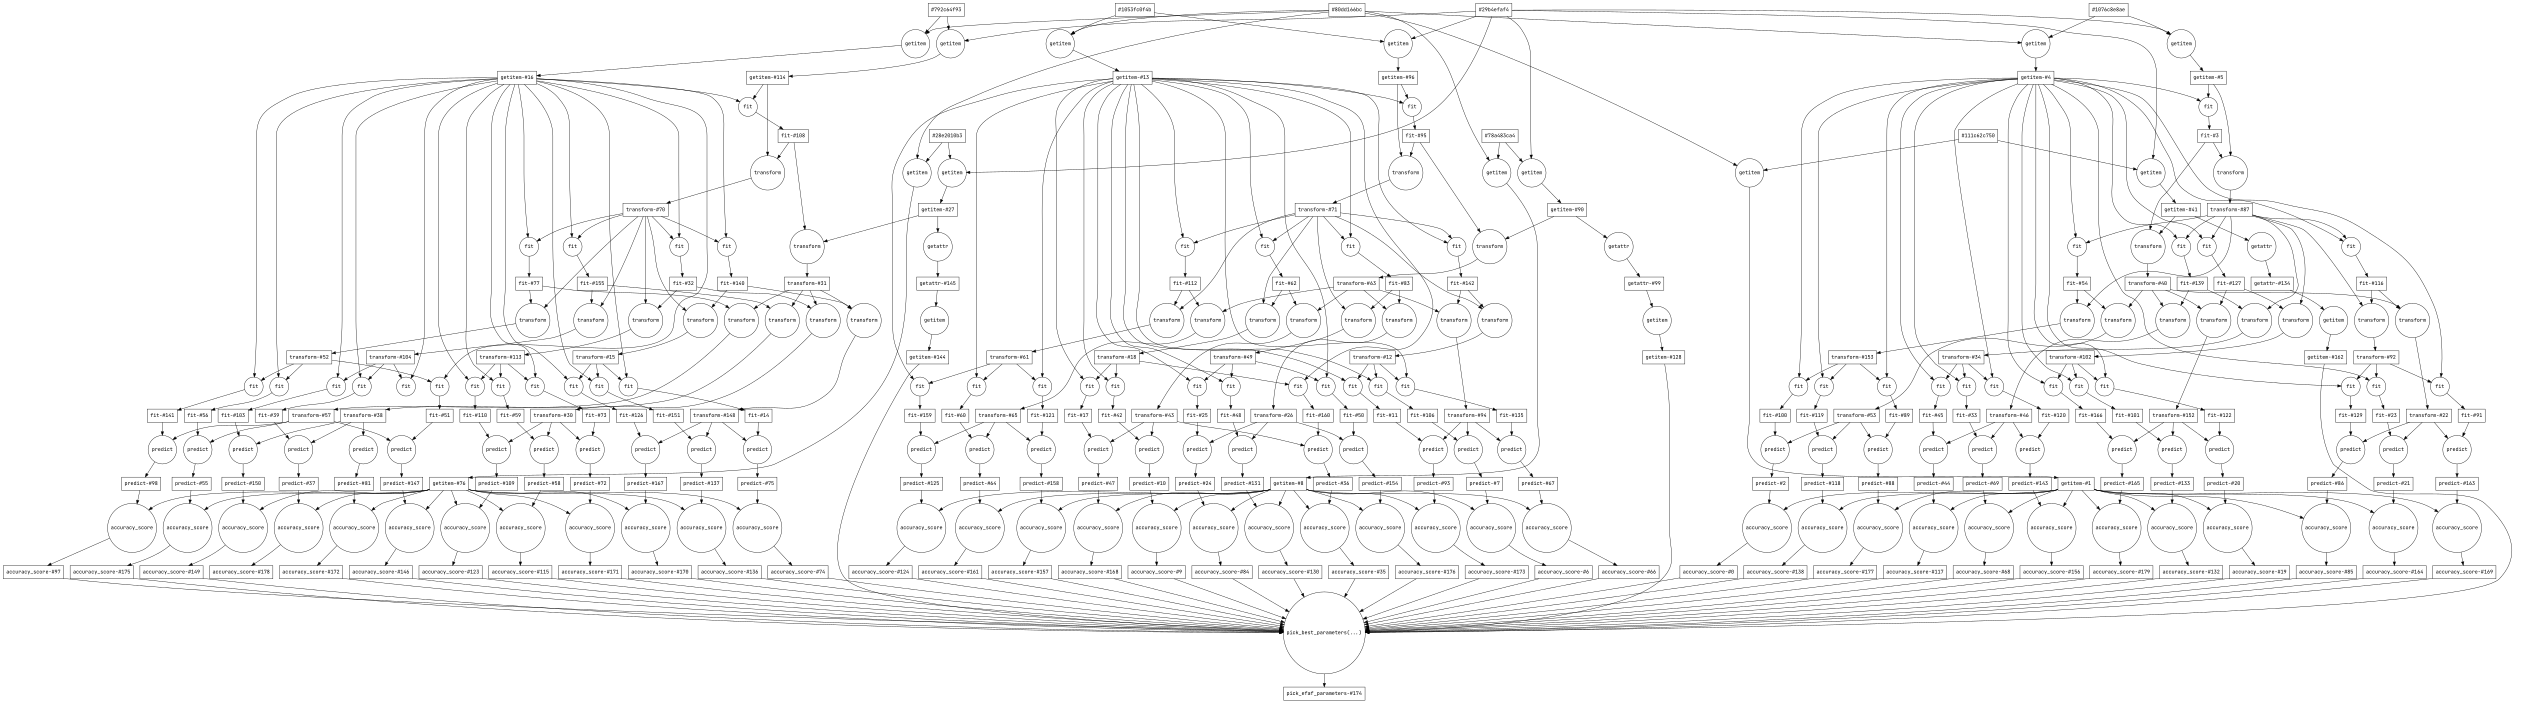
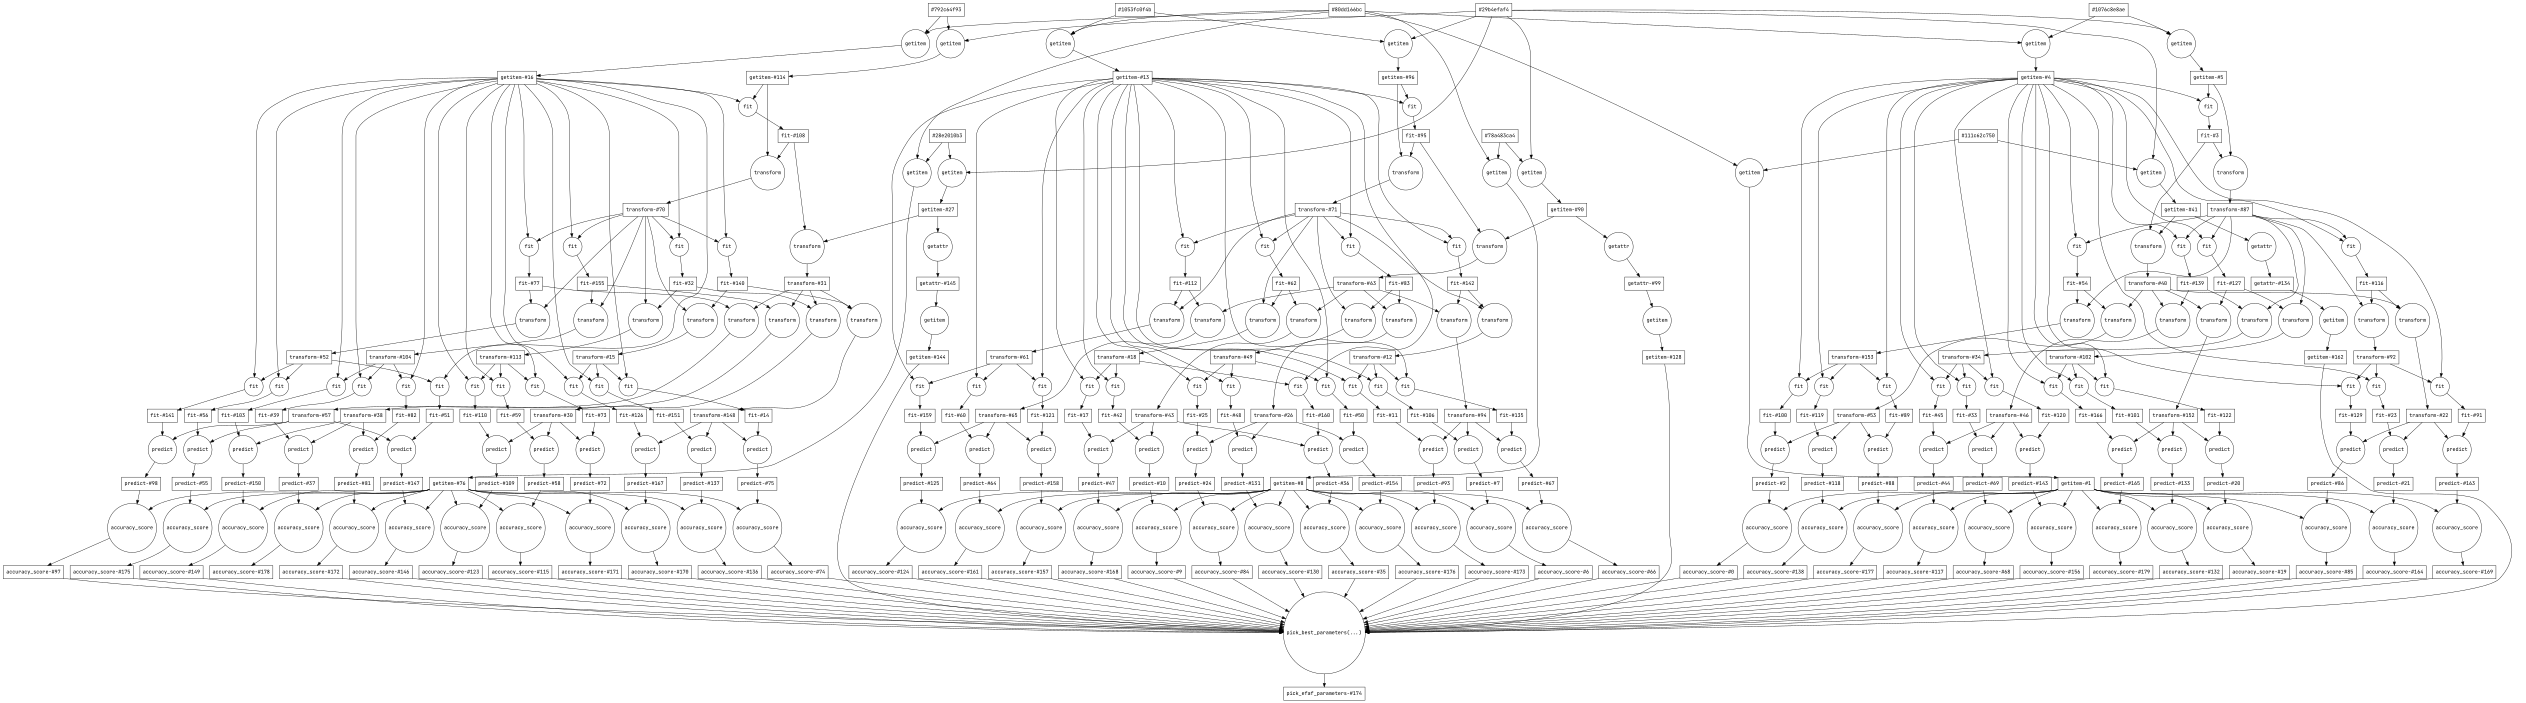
none -> (406, 416)
